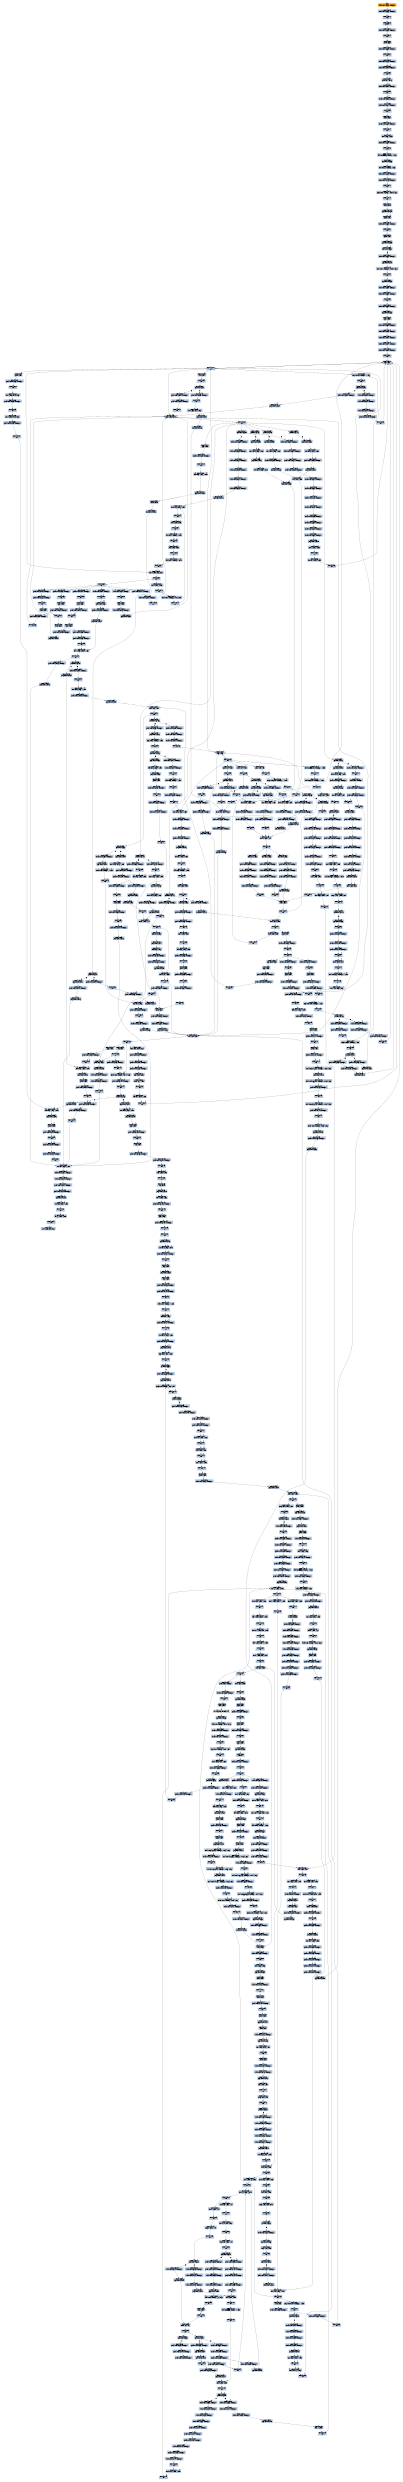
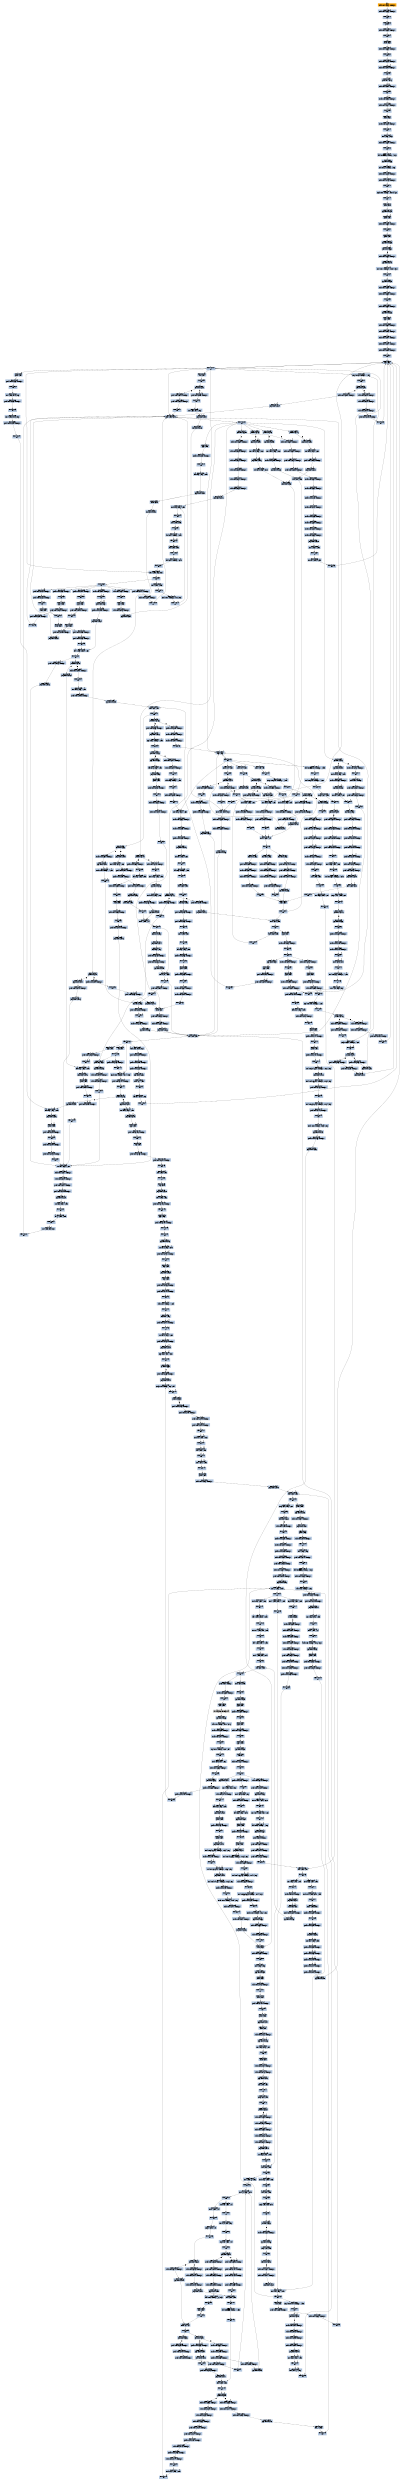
none -> (183, 994)
(78, 1110) -> none
none -> (24, 1235)
